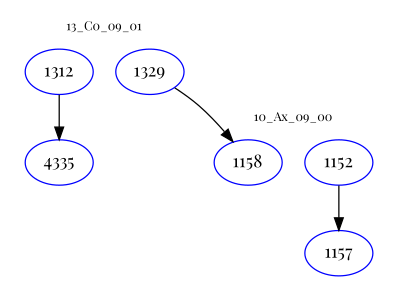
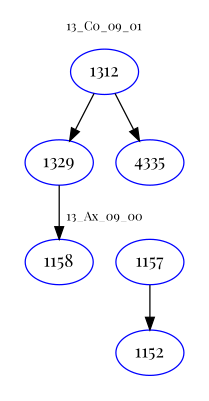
none -> (85, 112)
(294, 118) -> (105, 217)
(339, 202) -> (150, 301)
